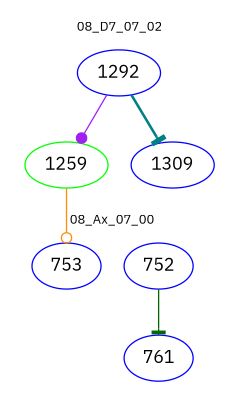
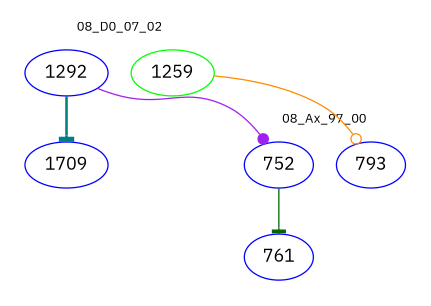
(120, 28) -> (120, 28)
(95, 114) -> (184, 97)
(173, 165) -> (67, 165)
(113, 221) -> (325, 120)
(67, 266) -> (371, 165)
